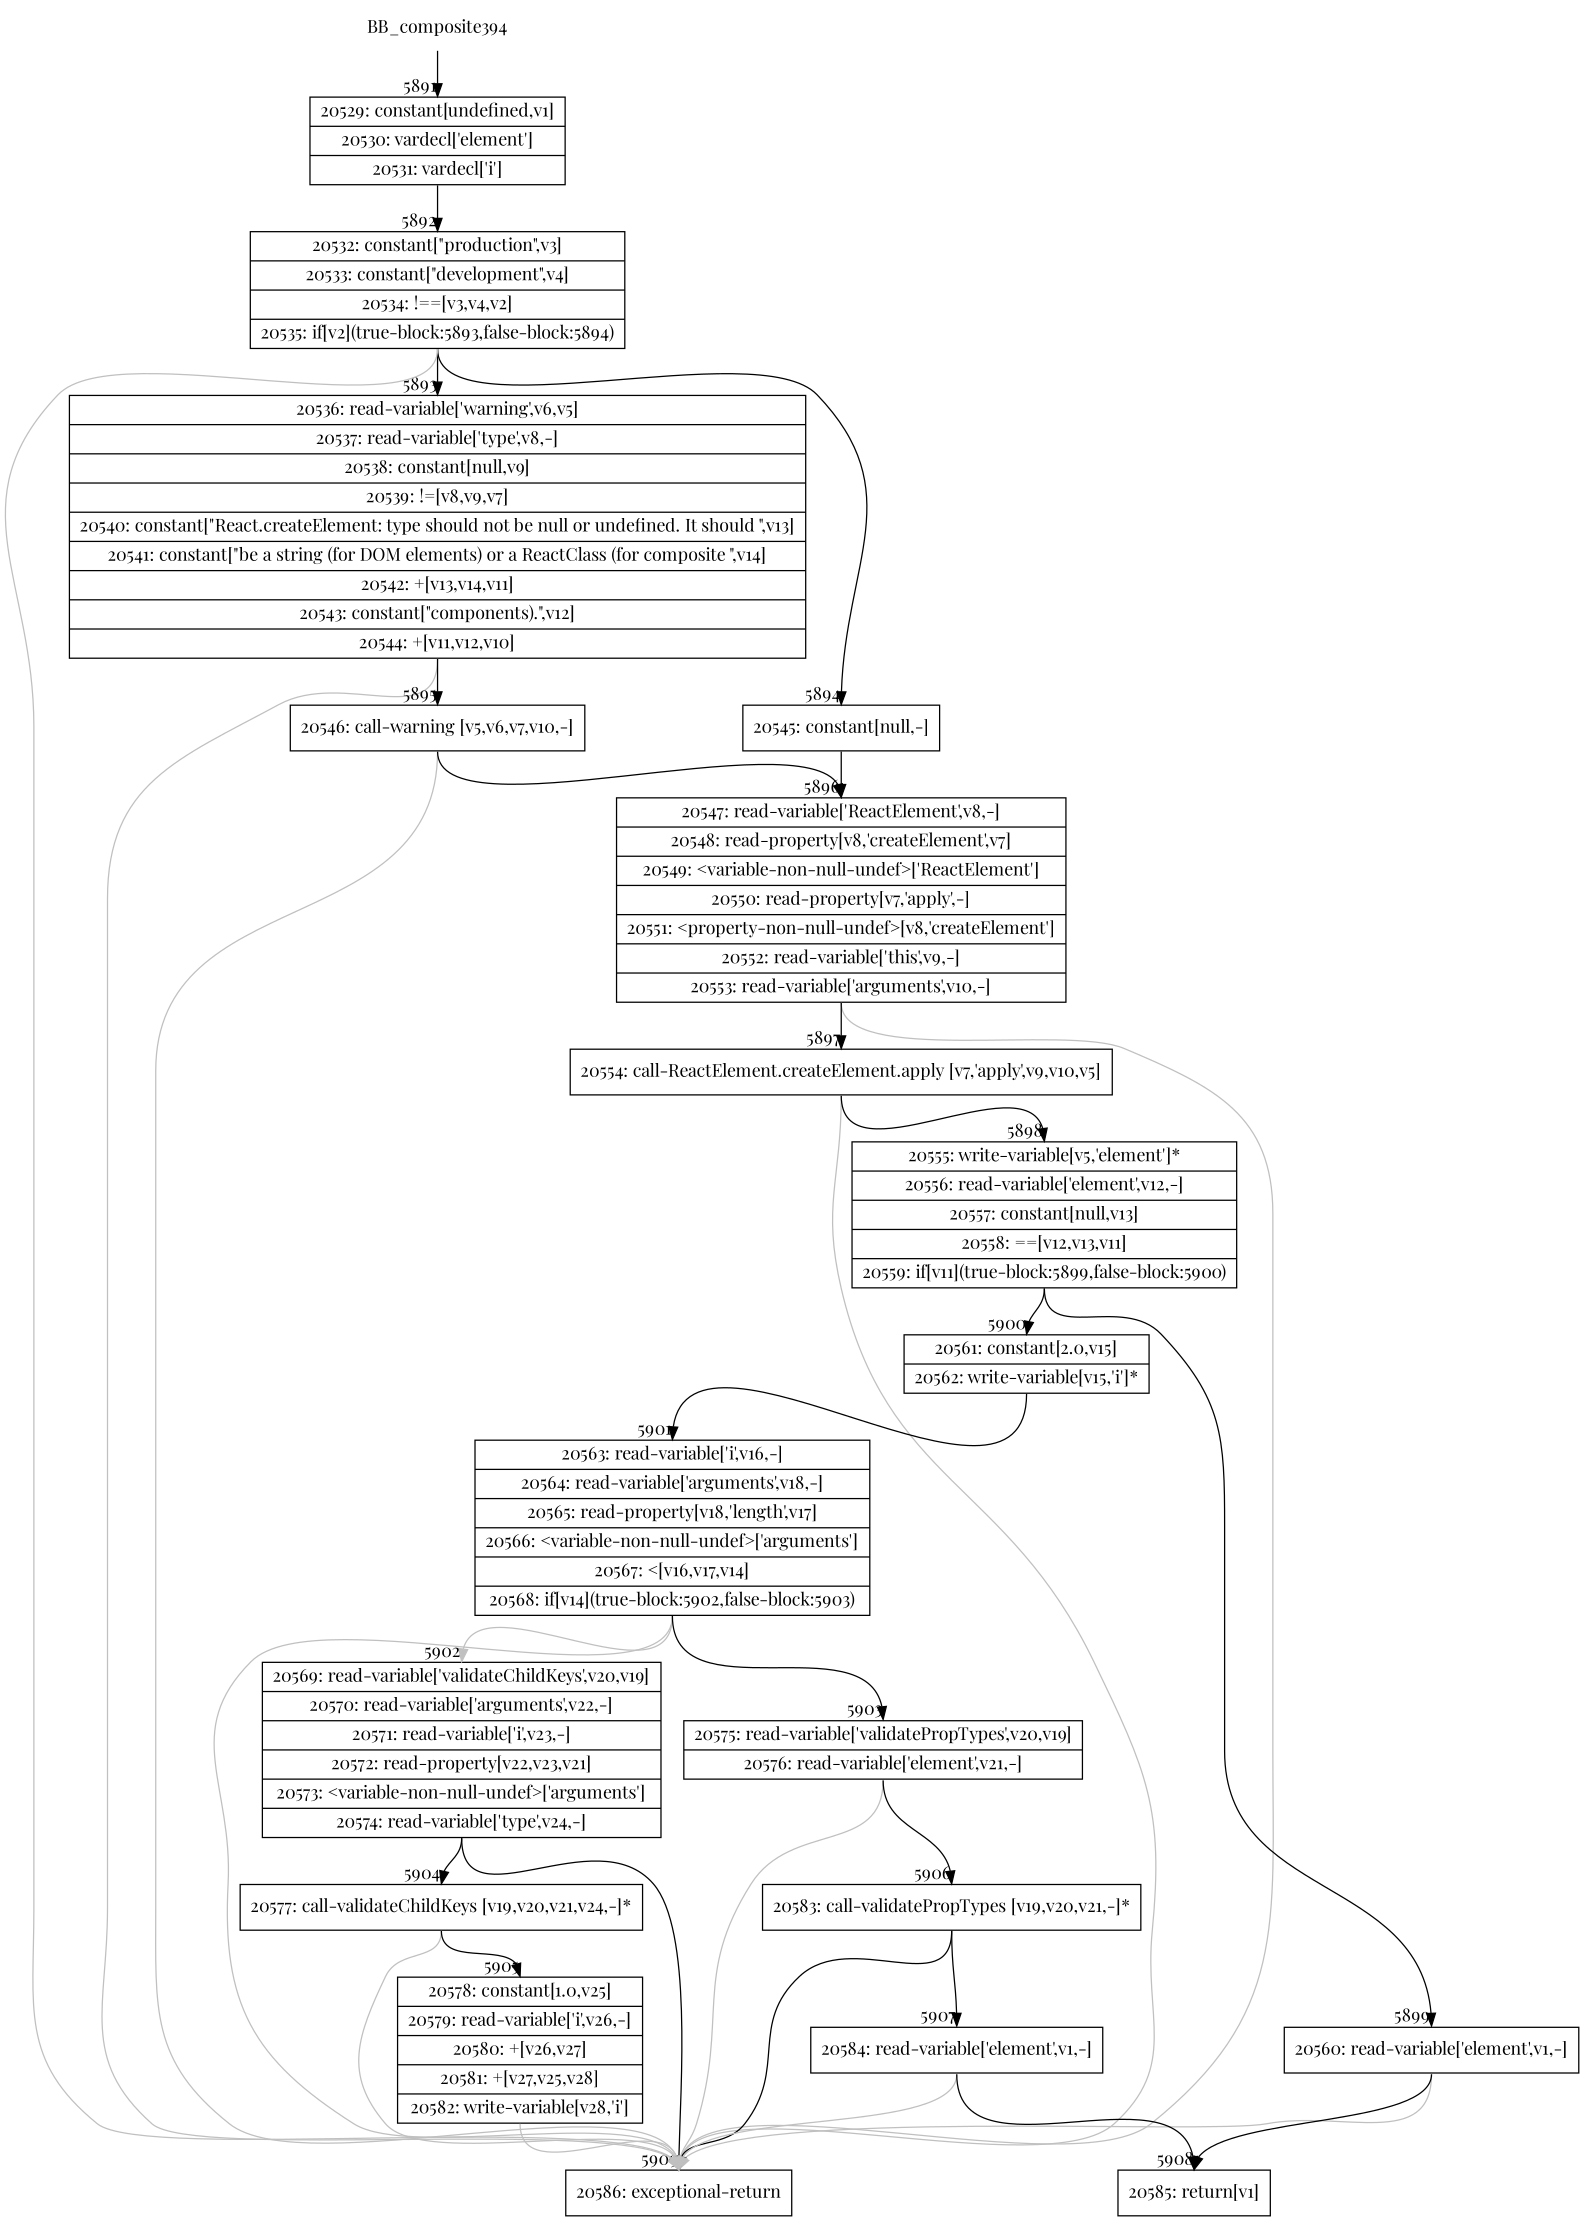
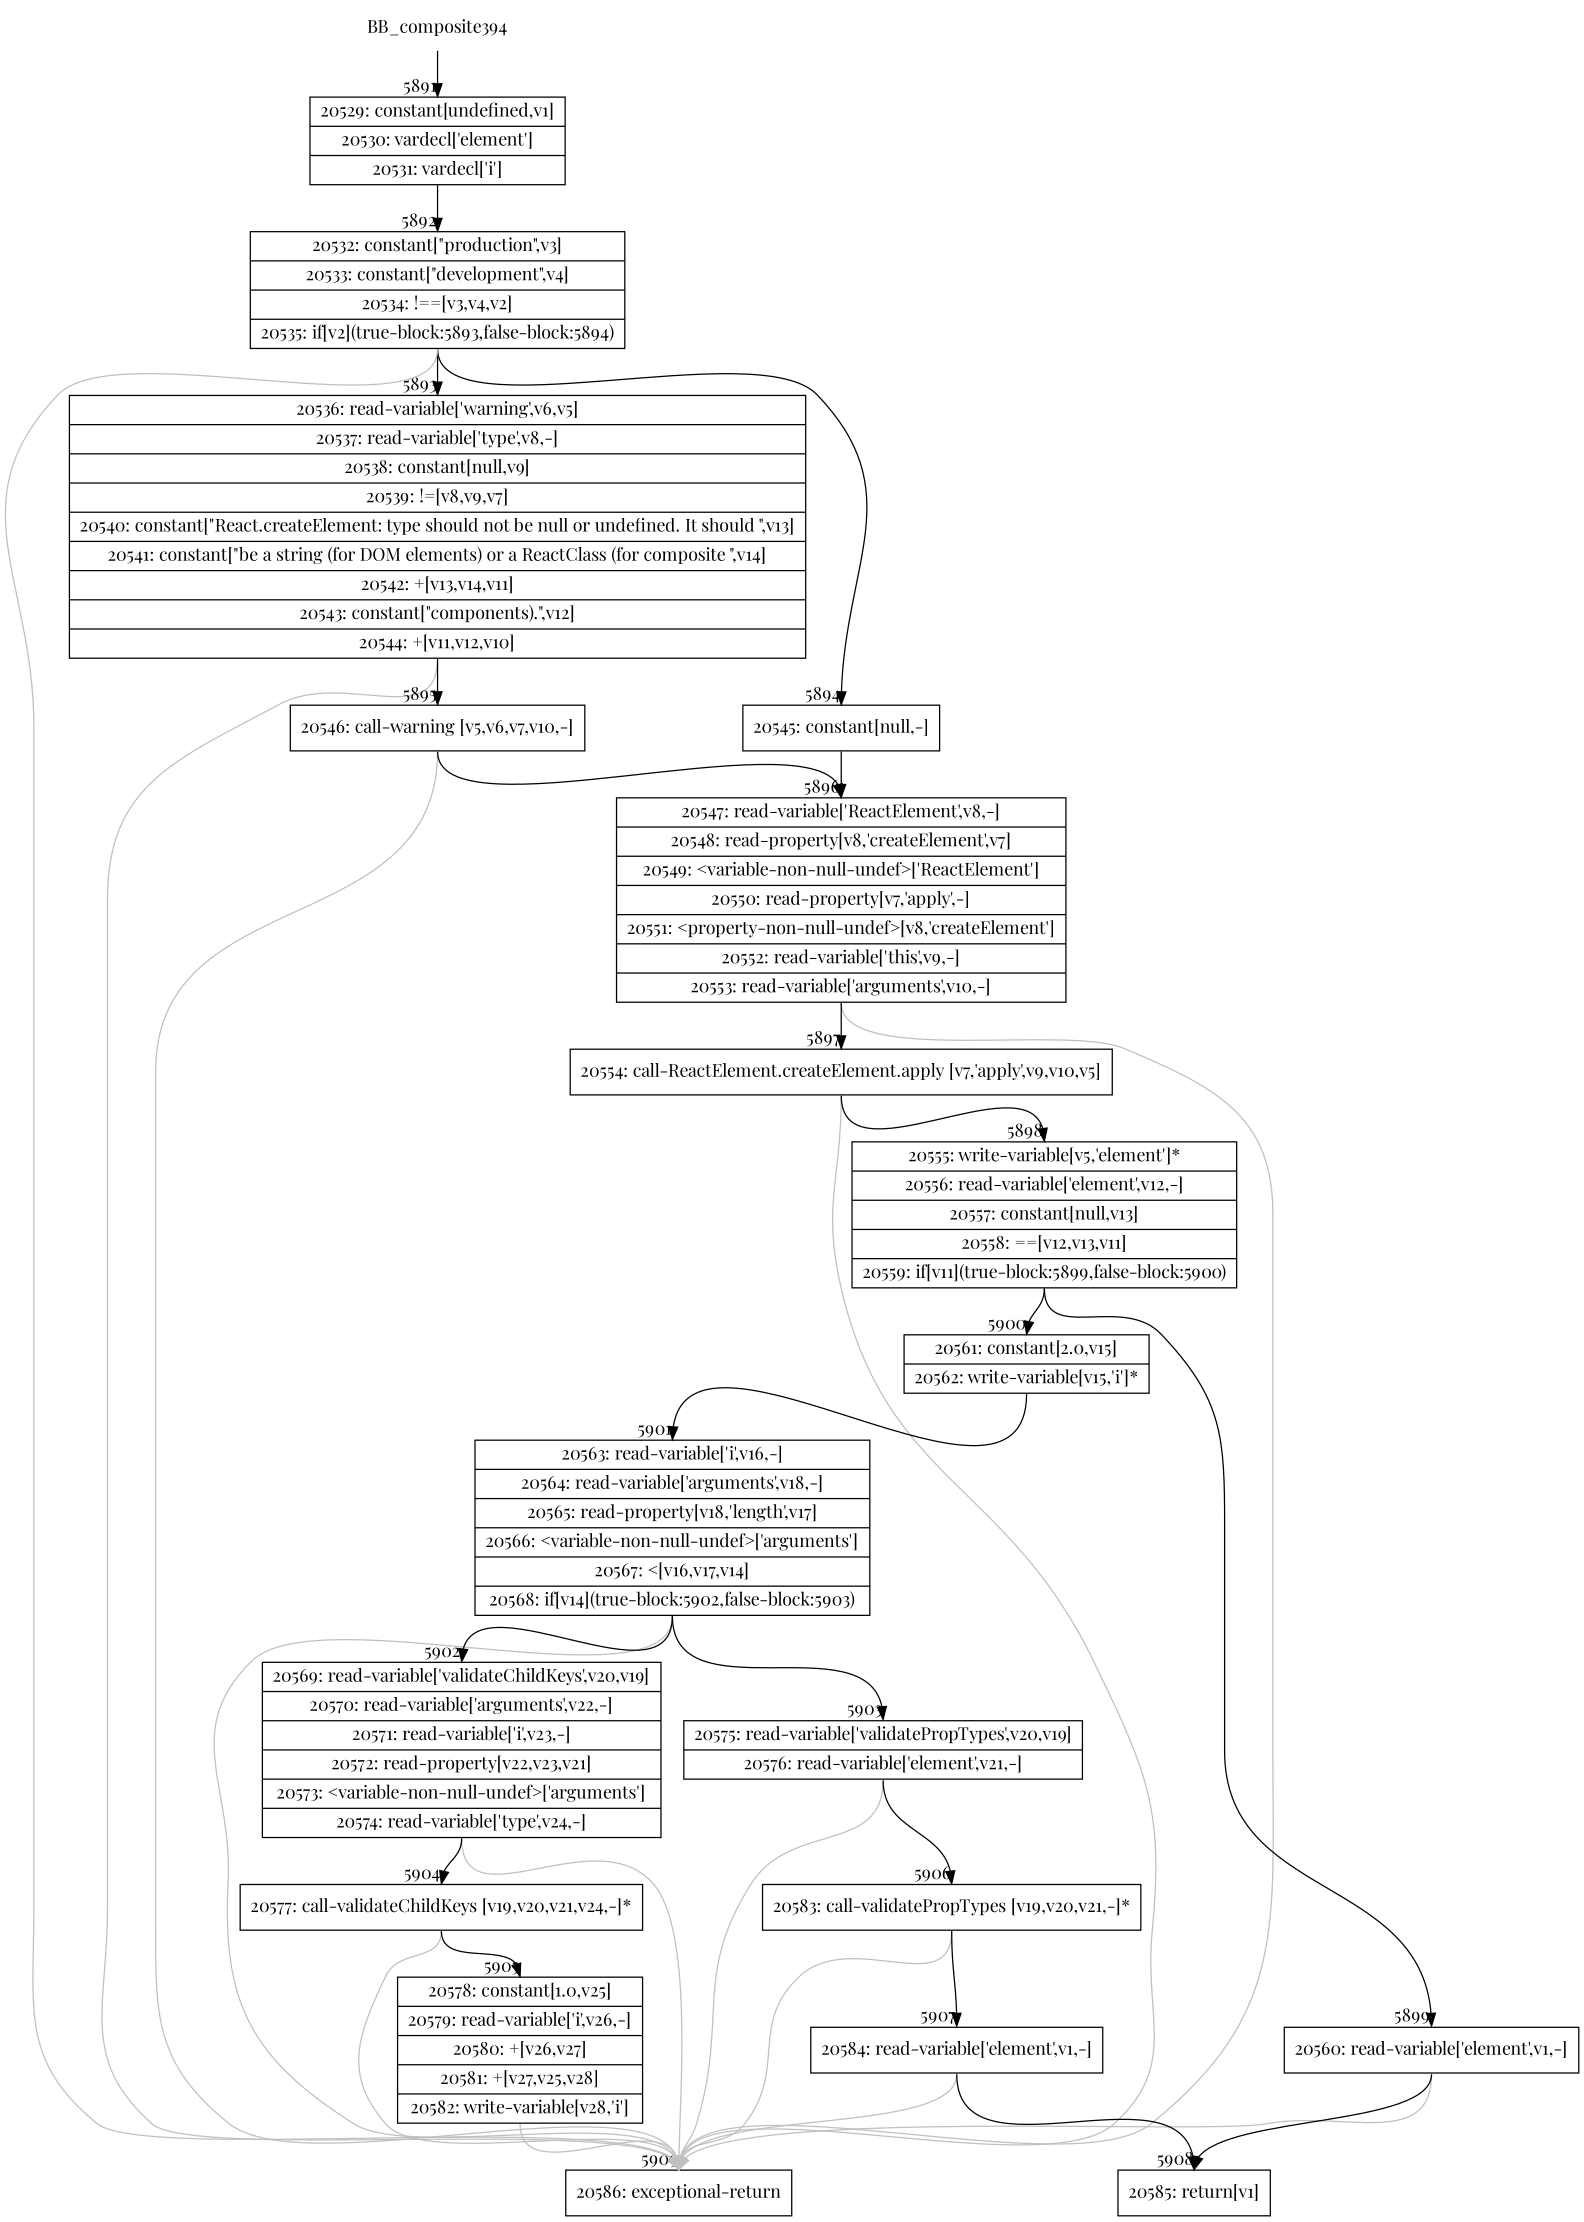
(573, 1640) -> (573, 1640)
(667, 1909) -> (667, 1909)
(782, 1999) -> (782, 1999)
